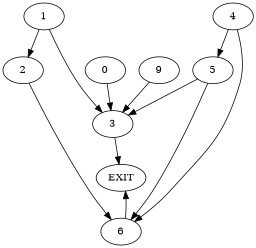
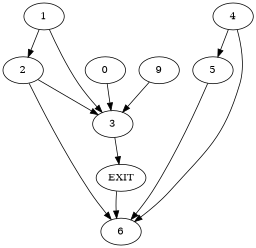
(166, 95) -> (65, 95)
(126, 209) -> (116, 201)
